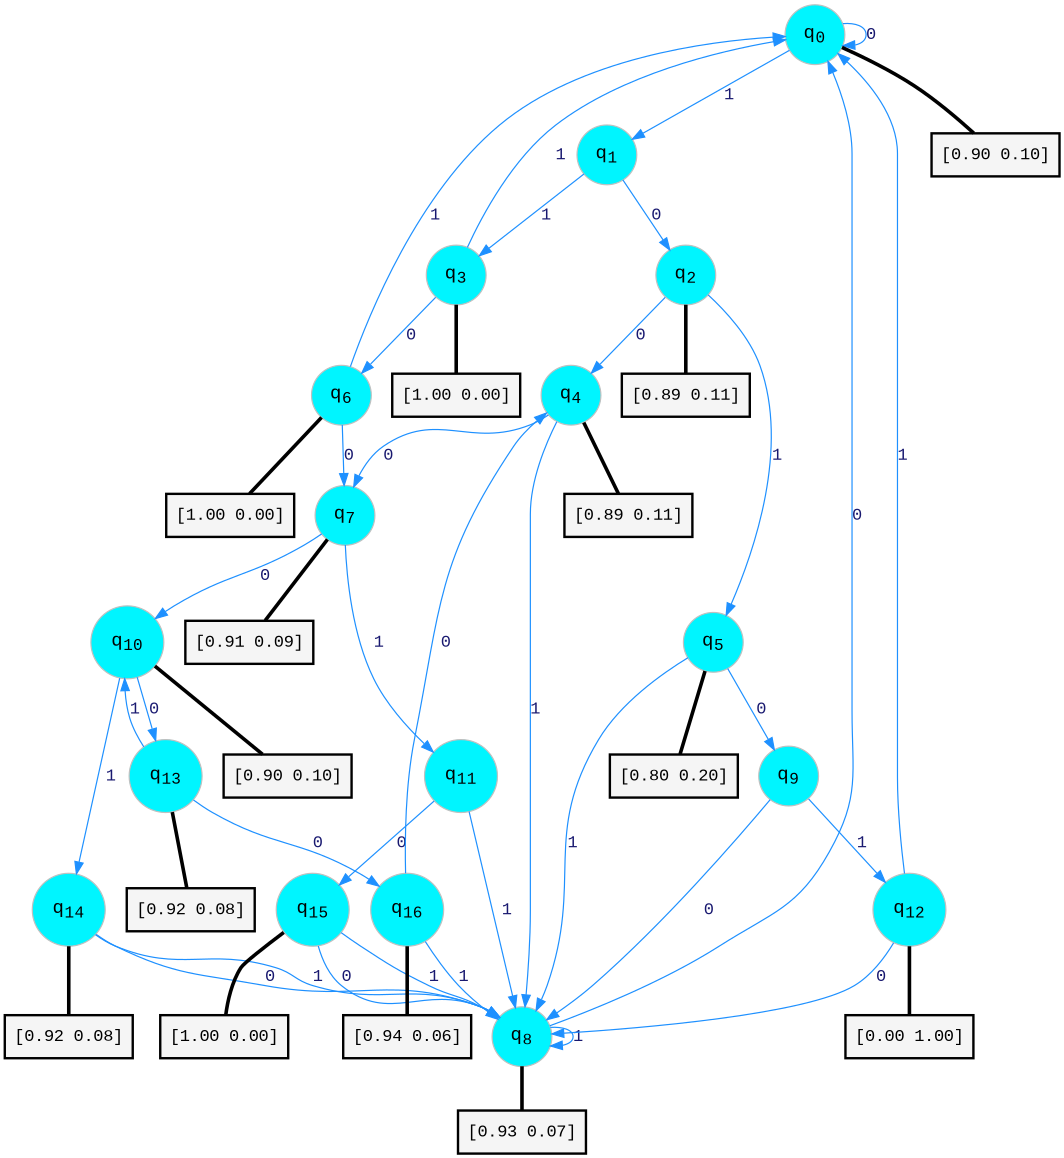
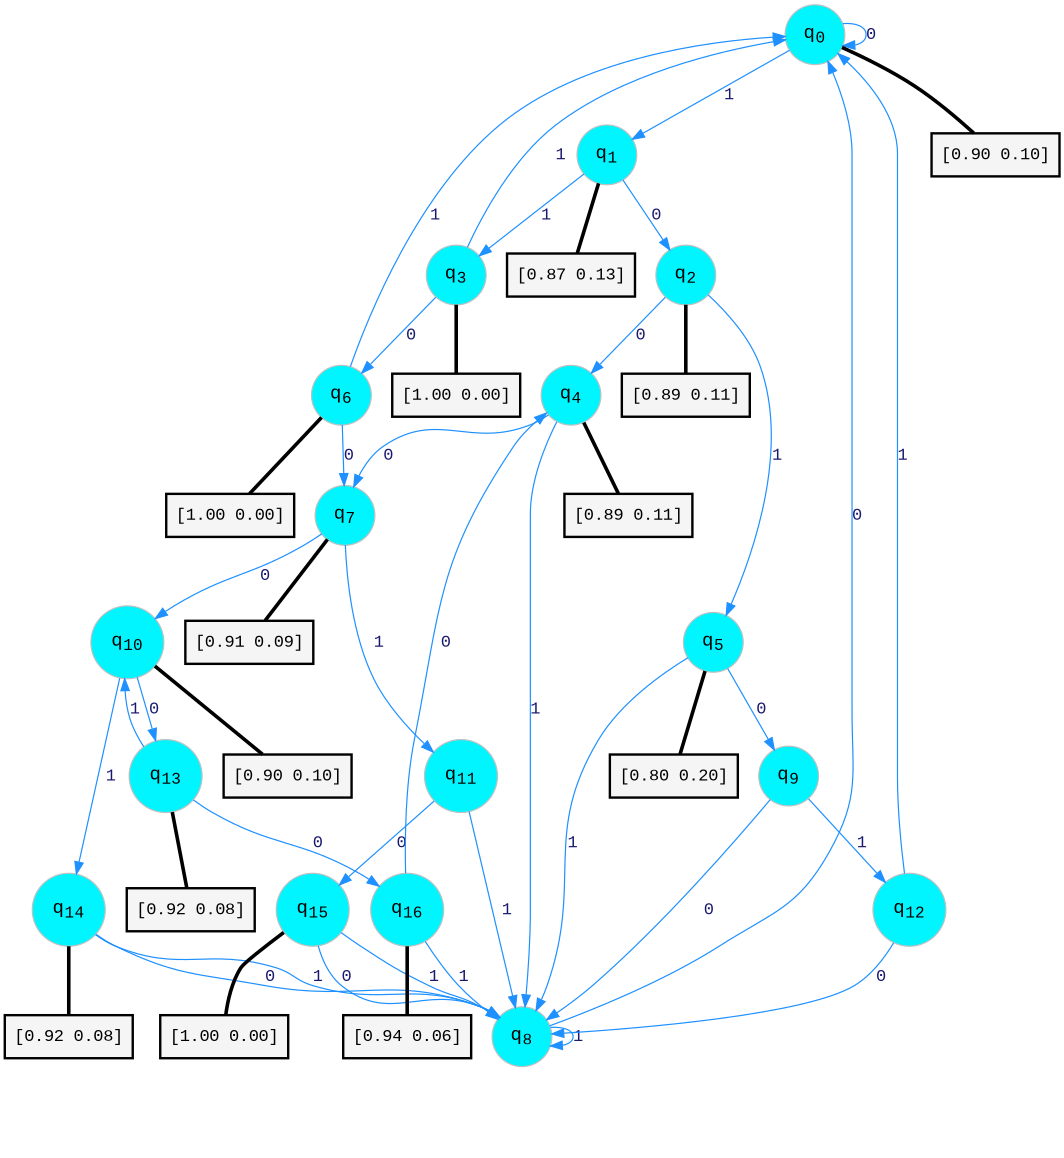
none -> (571, 275)
(909, 1037) -> none
(522, 1132) -> none
